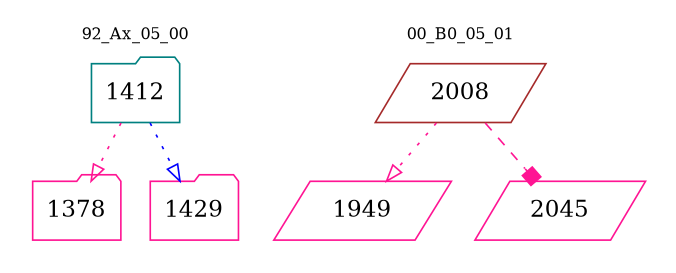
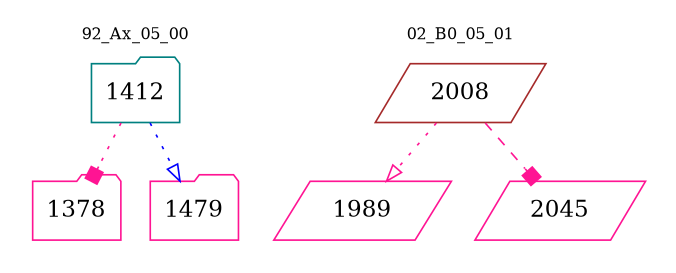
(461, 35) -> (461, 35)
(110, 145) -> (110, 145)
(194, 211) -> (194, 211)
(363, 211) -> (363, 211)
